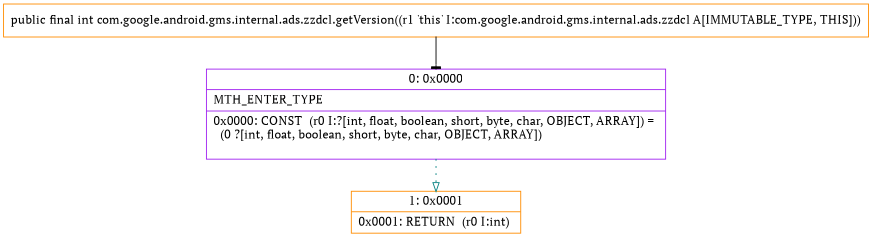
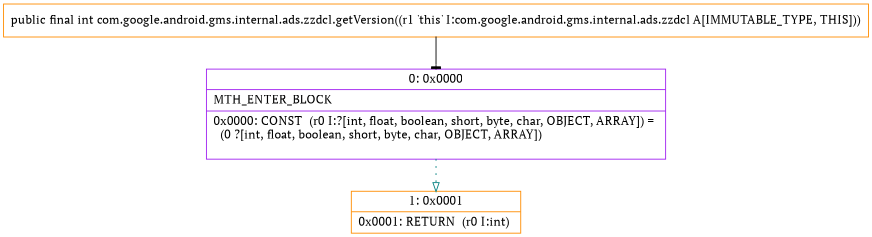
(269, 100) -> (273, 100)
